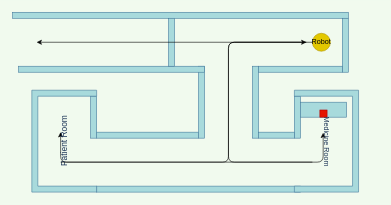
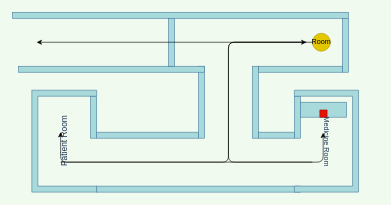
(321, 42) -> (321, 42)
